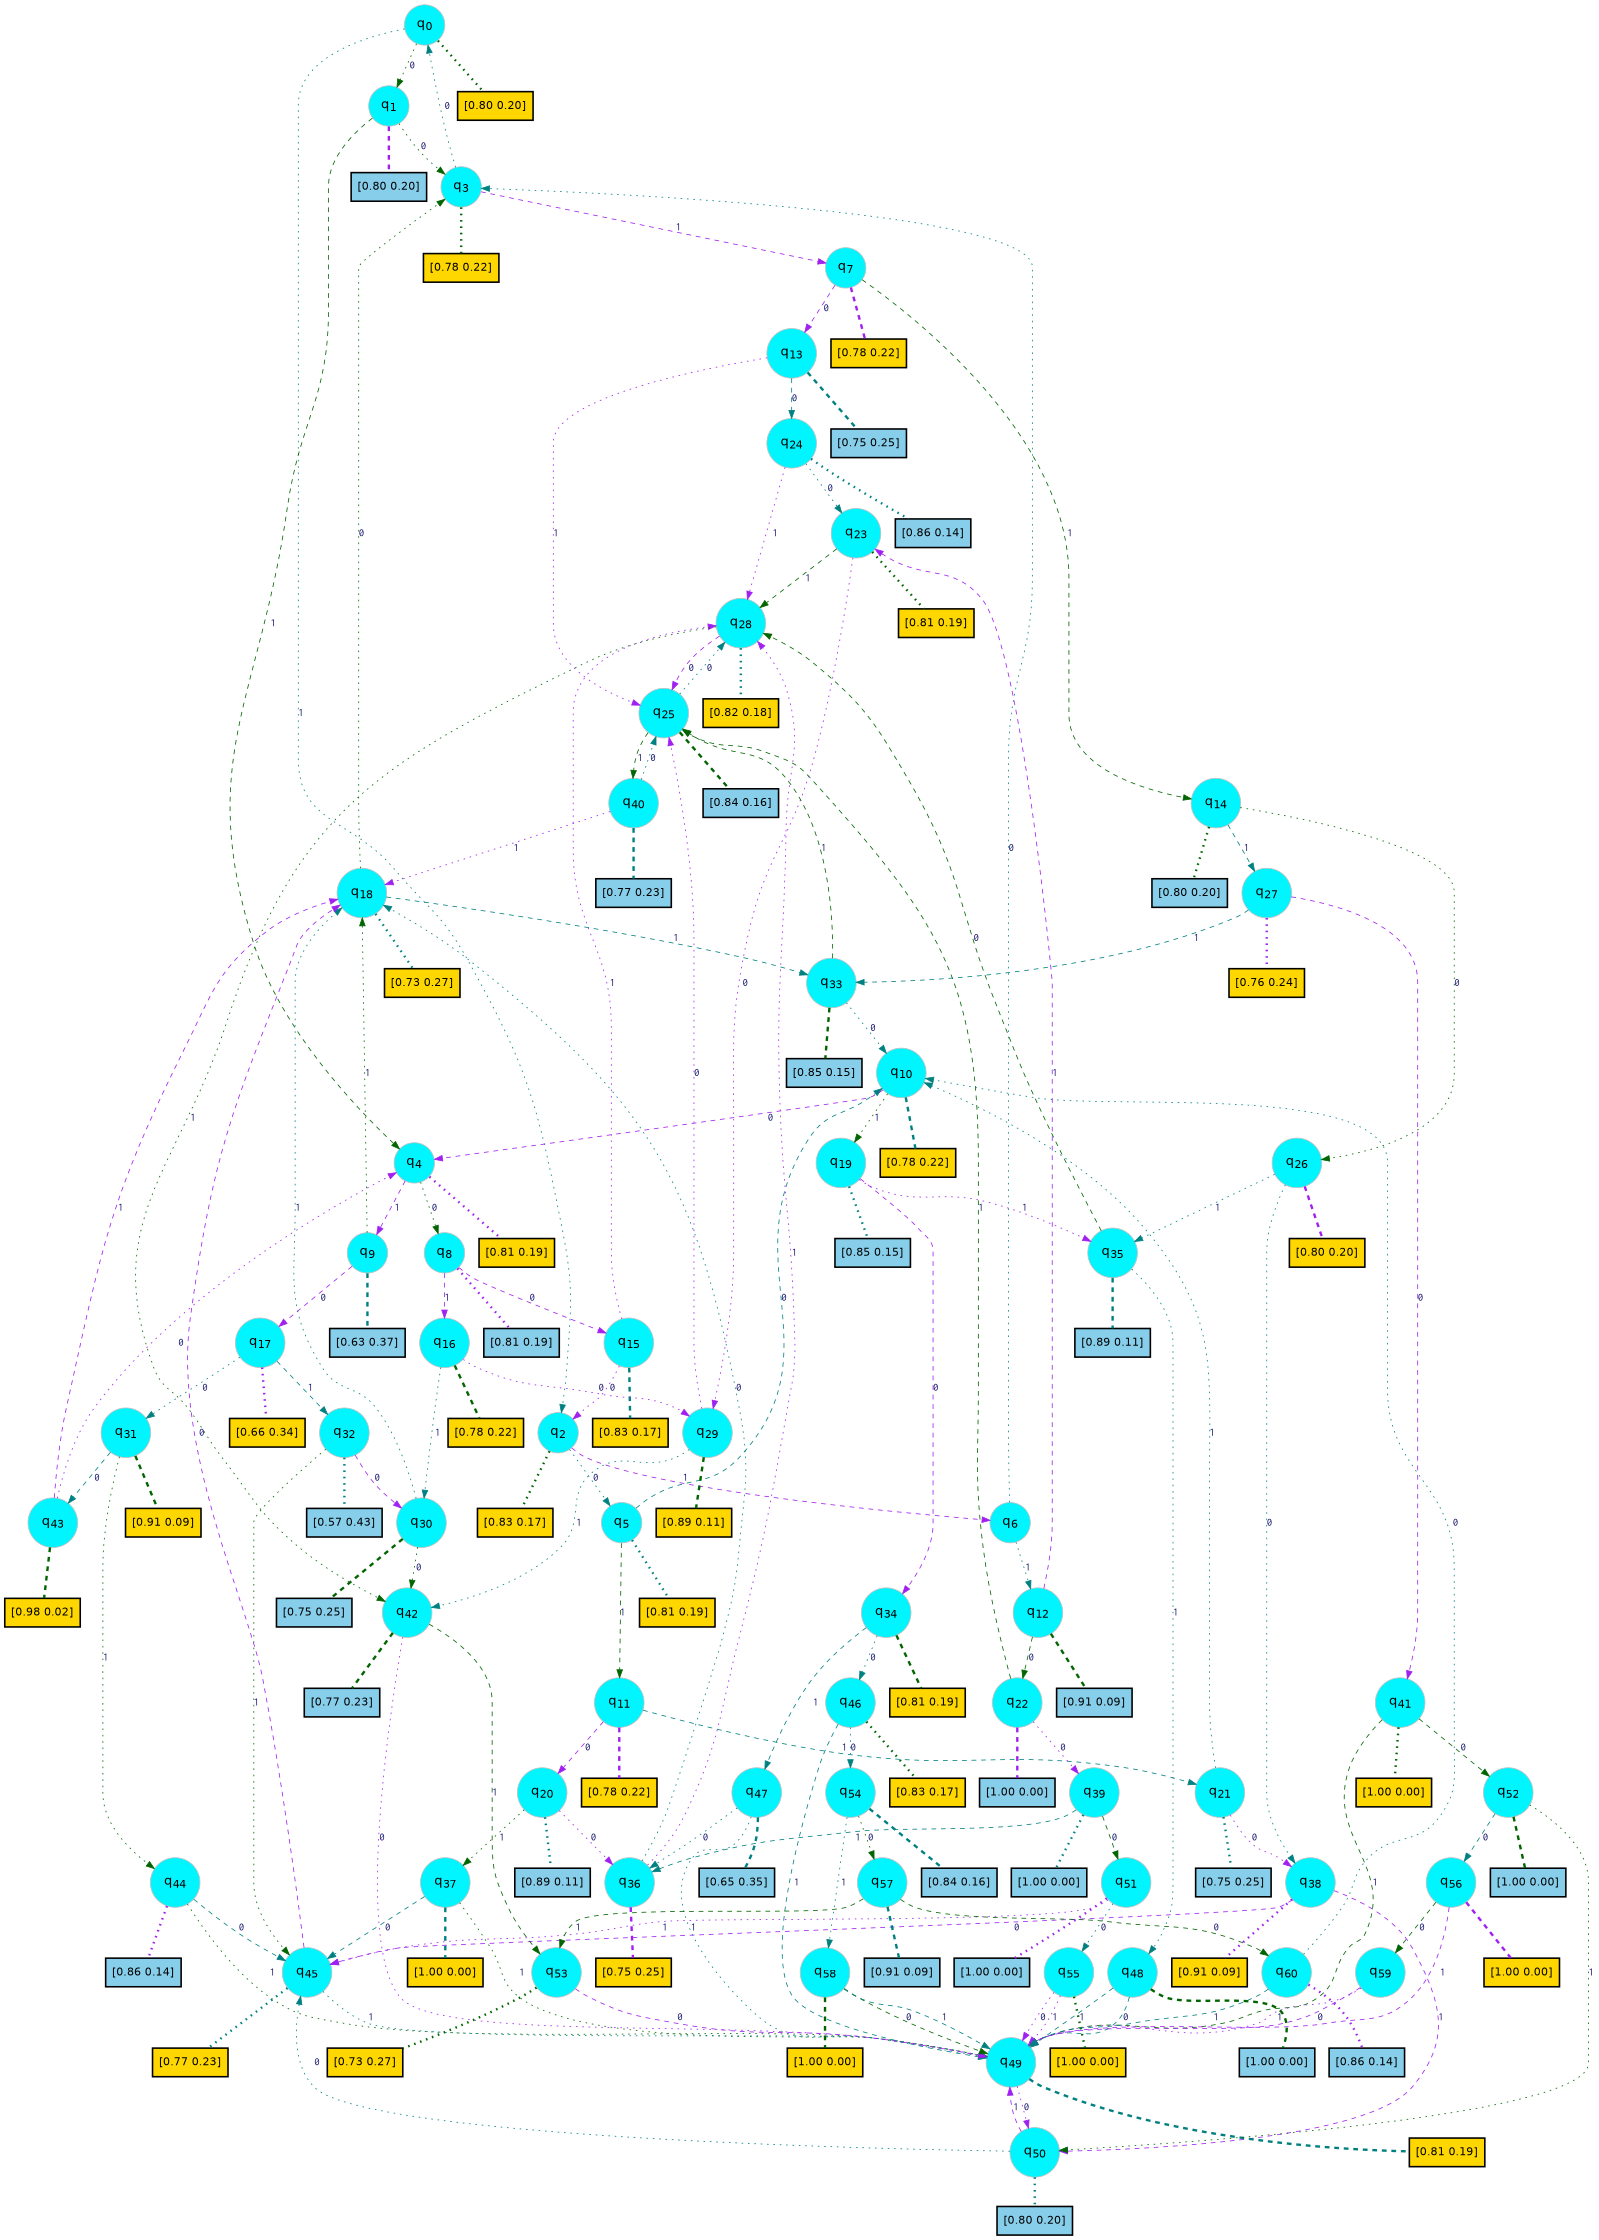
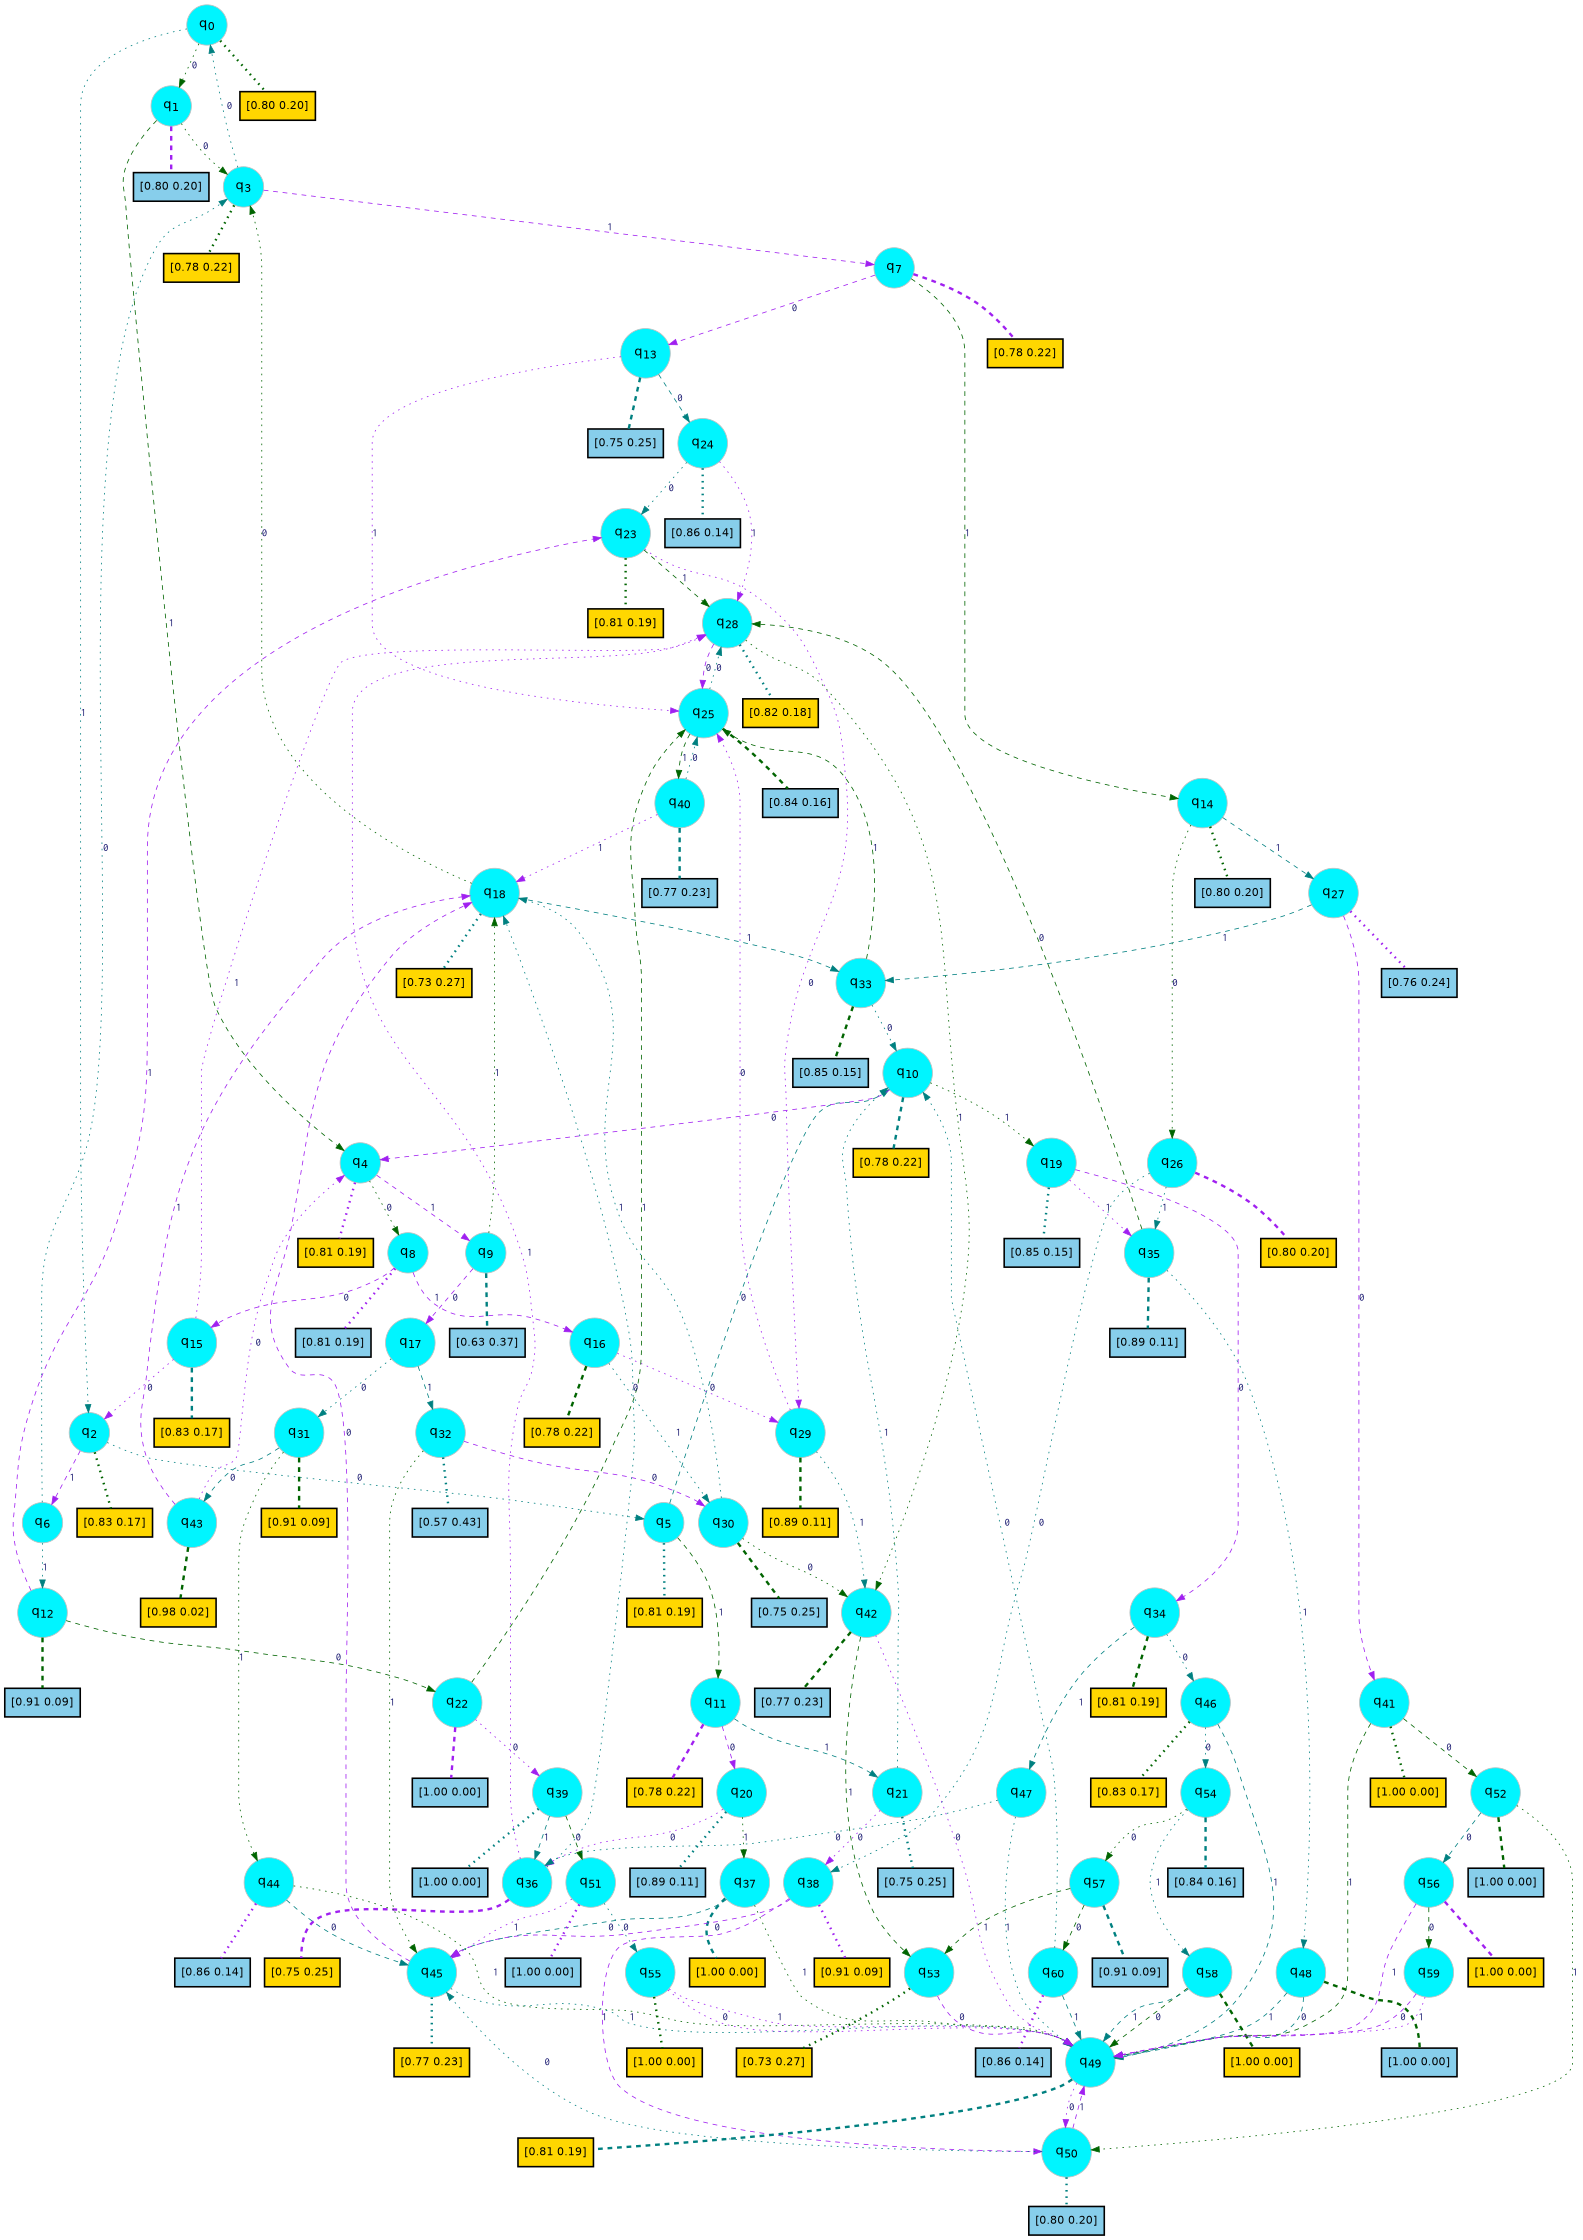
(1267, 983) -> (1419, 983)
(267, 1433) -> none
(737, 1883) -> none
